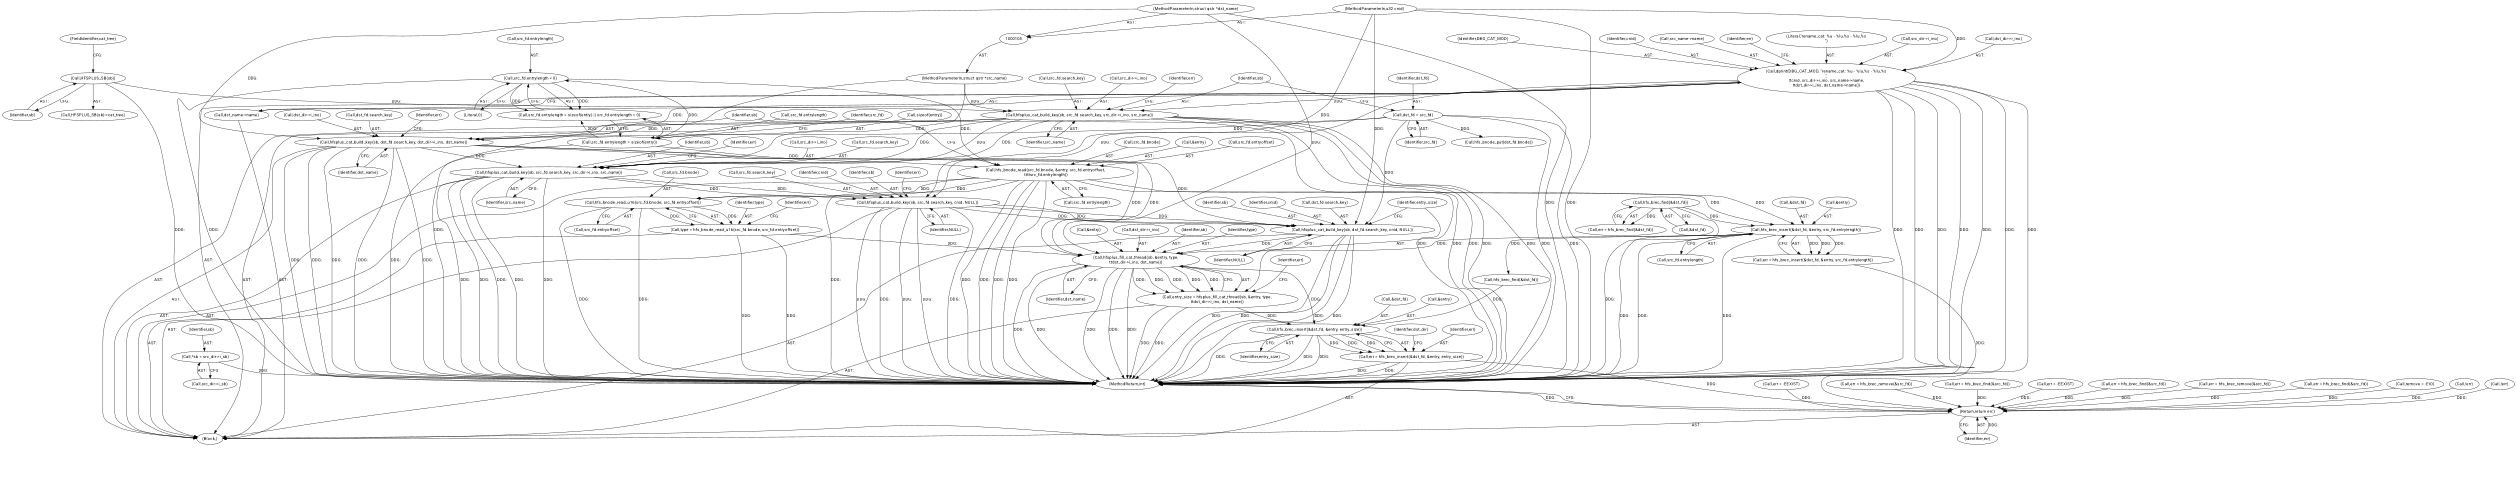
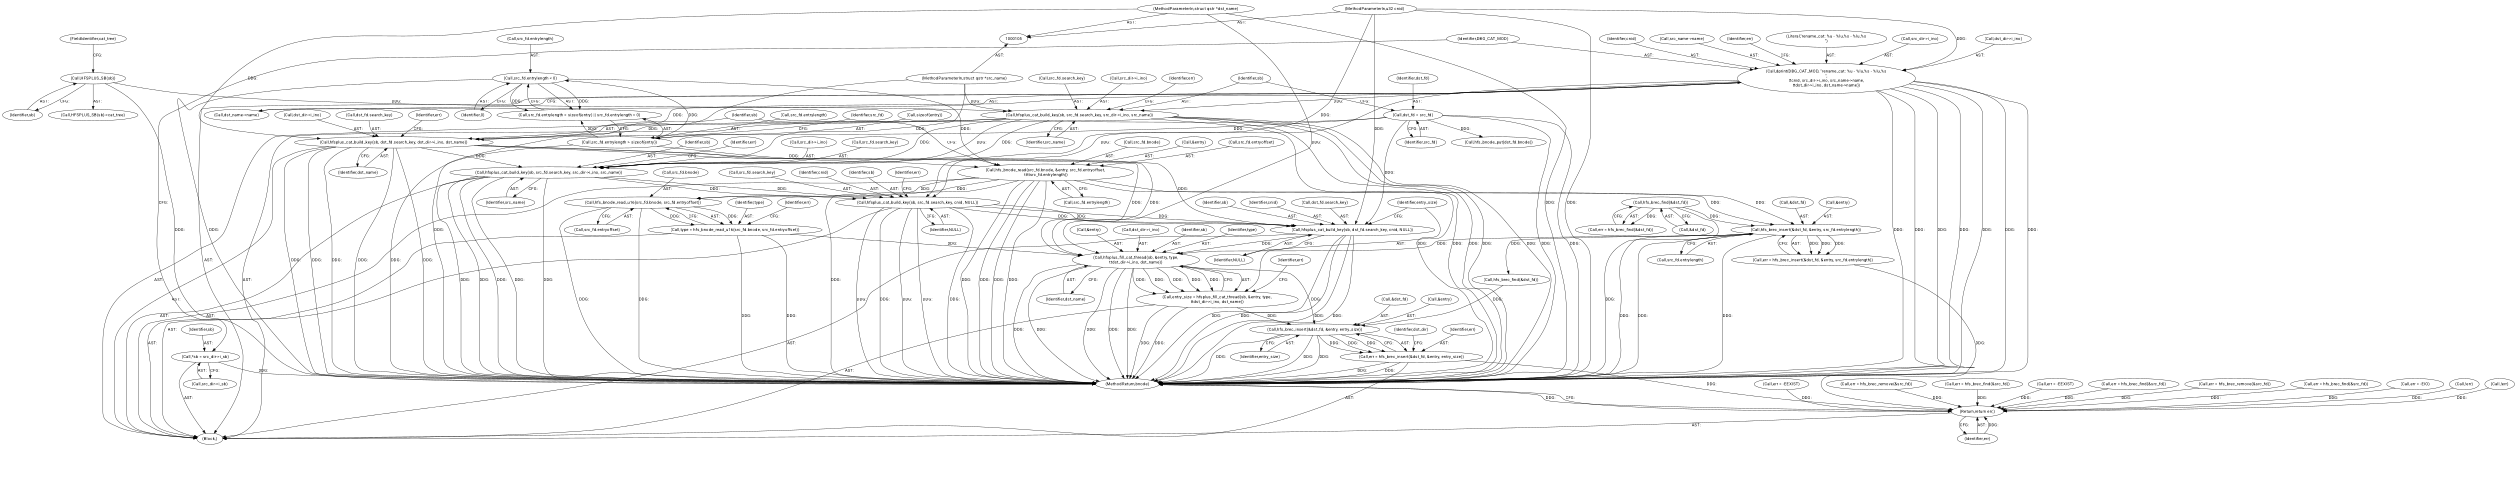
none -> (662, 50)
(981, 51) -> (988, 59)
(473, 115) -> (473, 115)
(279, 289) -> (182, 396)
(1127, 384) -> (1127, 384)
(2415, 384) -> (2415, 384)
